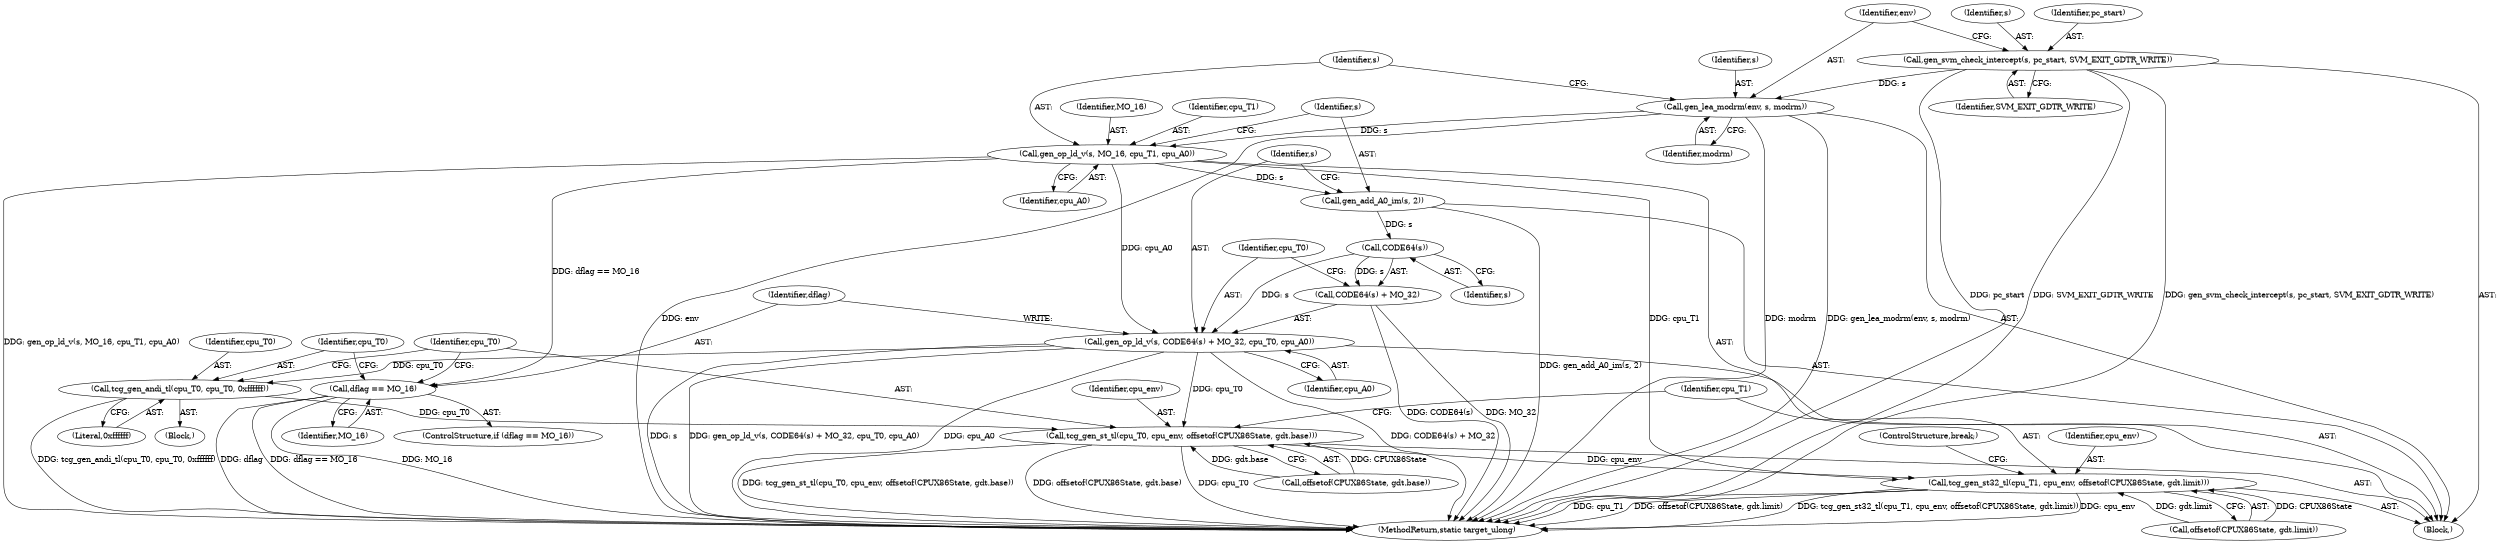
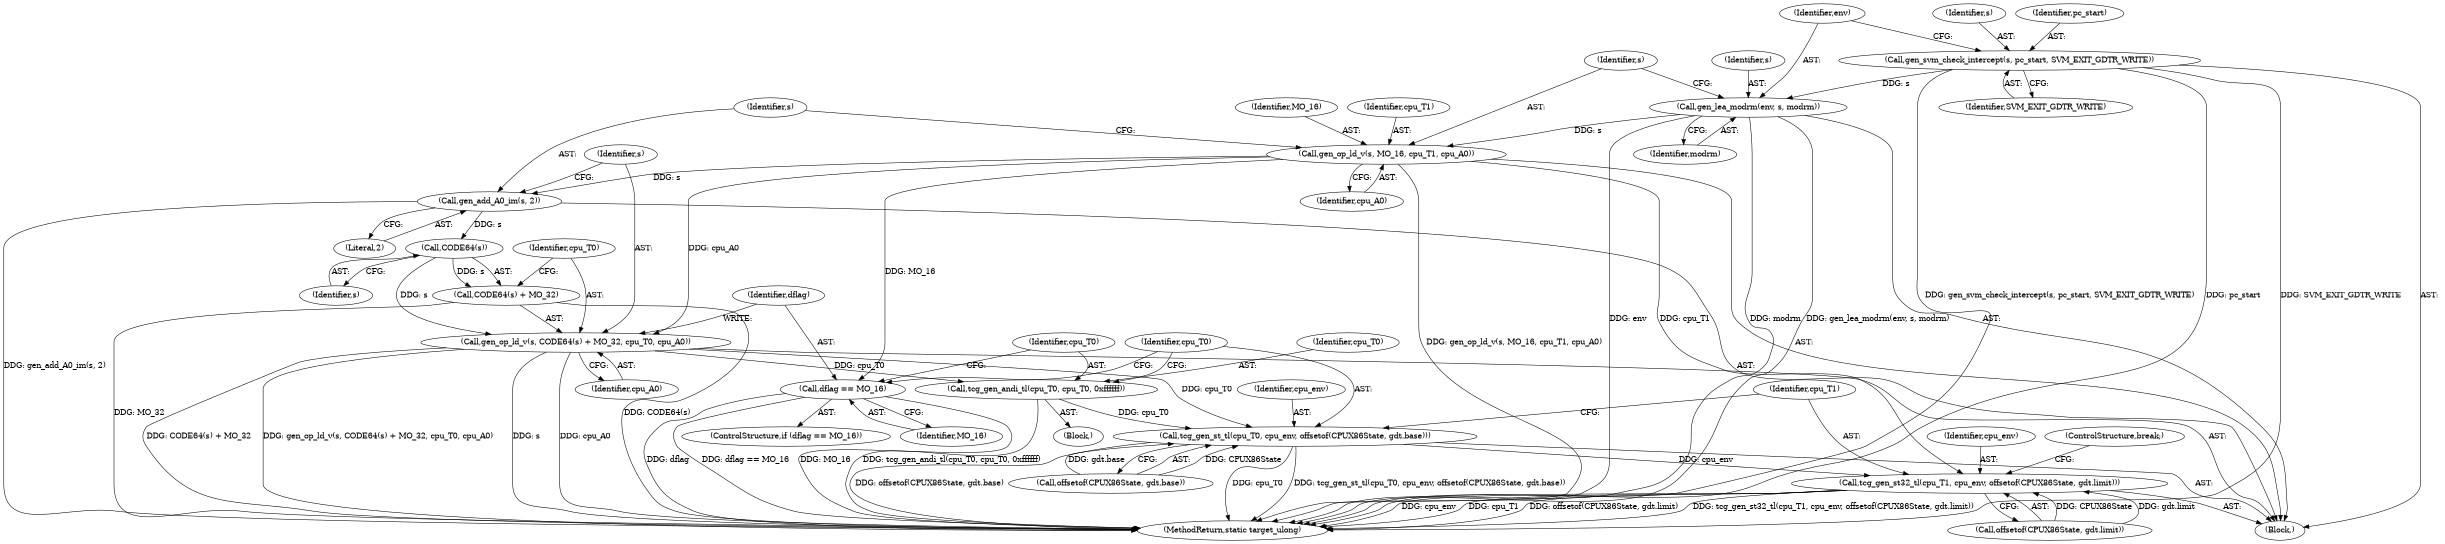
none -> (365, 249)
(596, 272) -> (910, 272)
(102, 437) -> none
